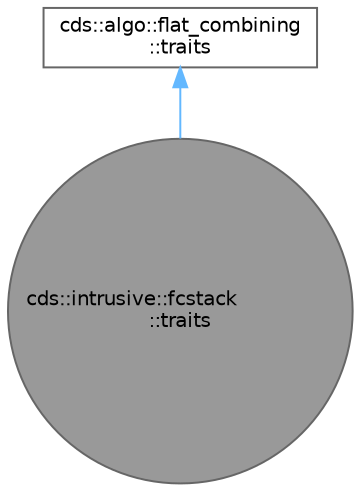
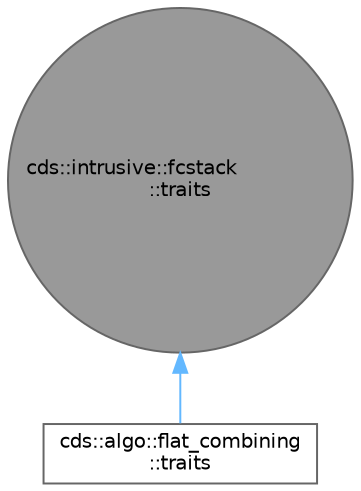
(180, 113) -> (180, 398)
